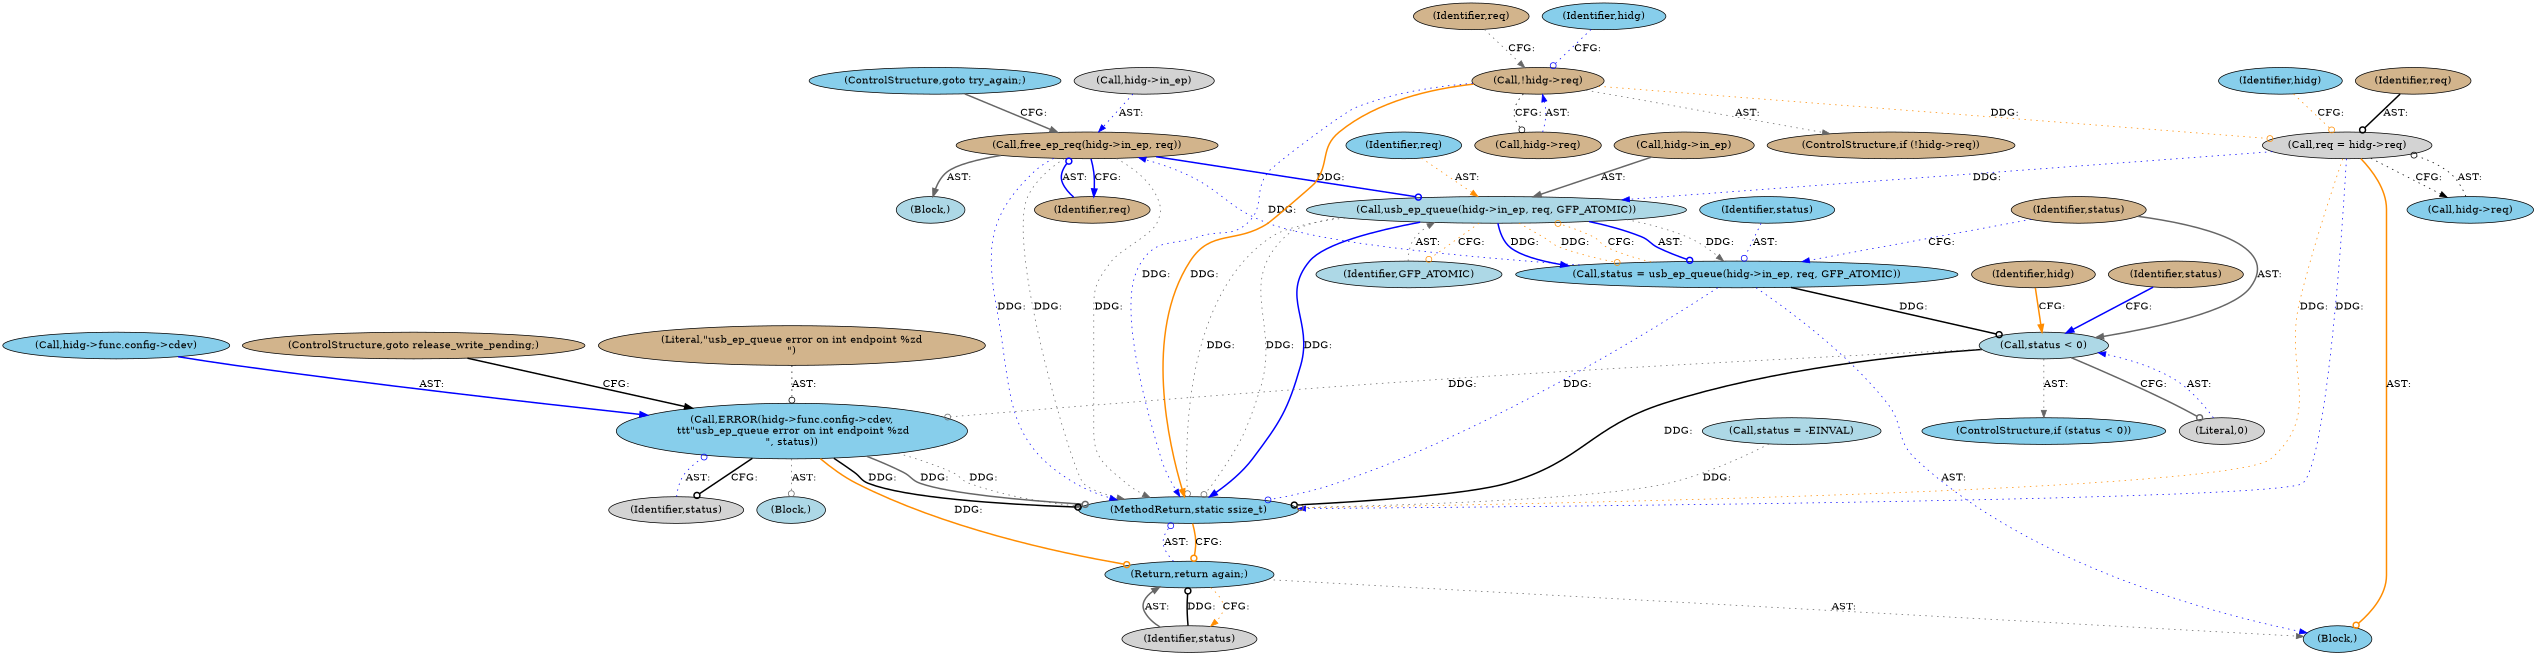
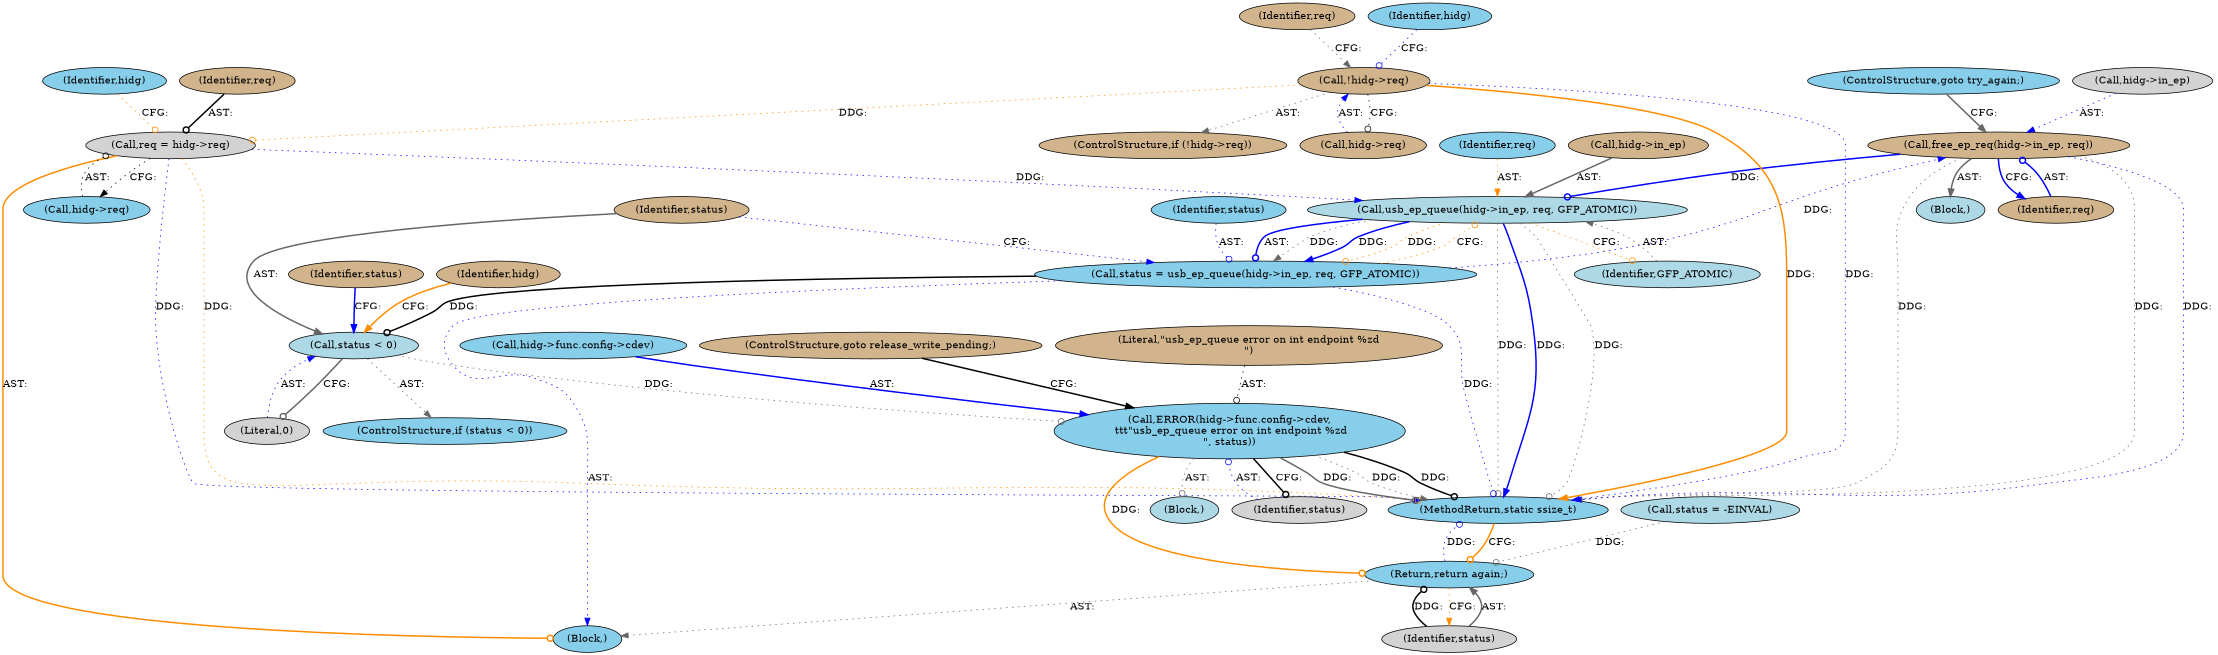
(1634, 415) -> none
(1540, 498) -> (1582, 542)
(1178, 542) -> (1463, 542)
